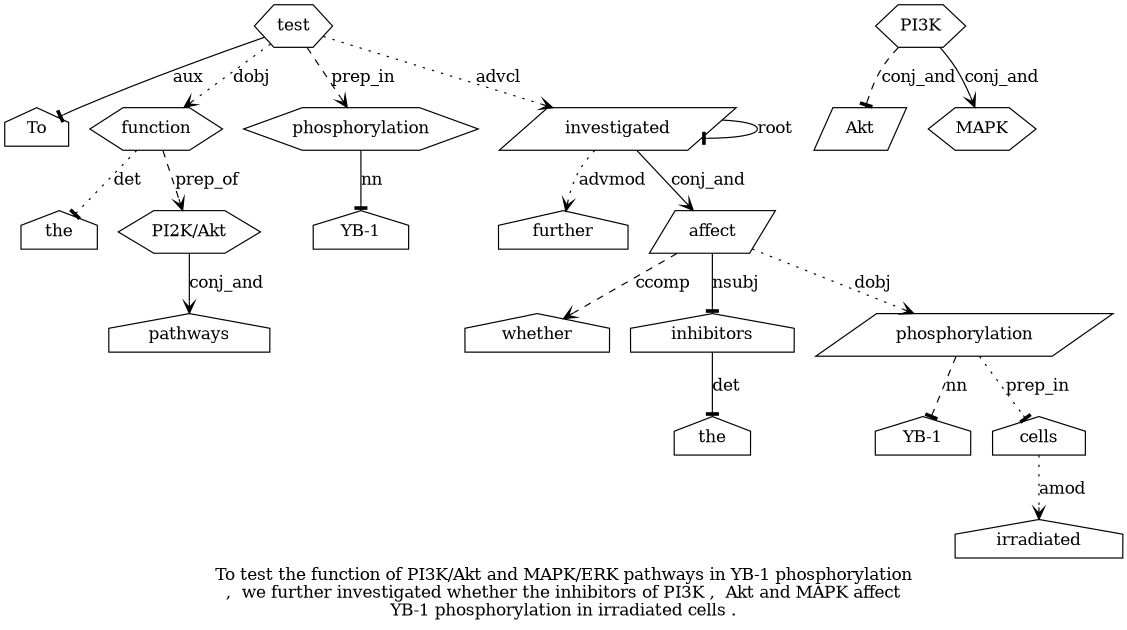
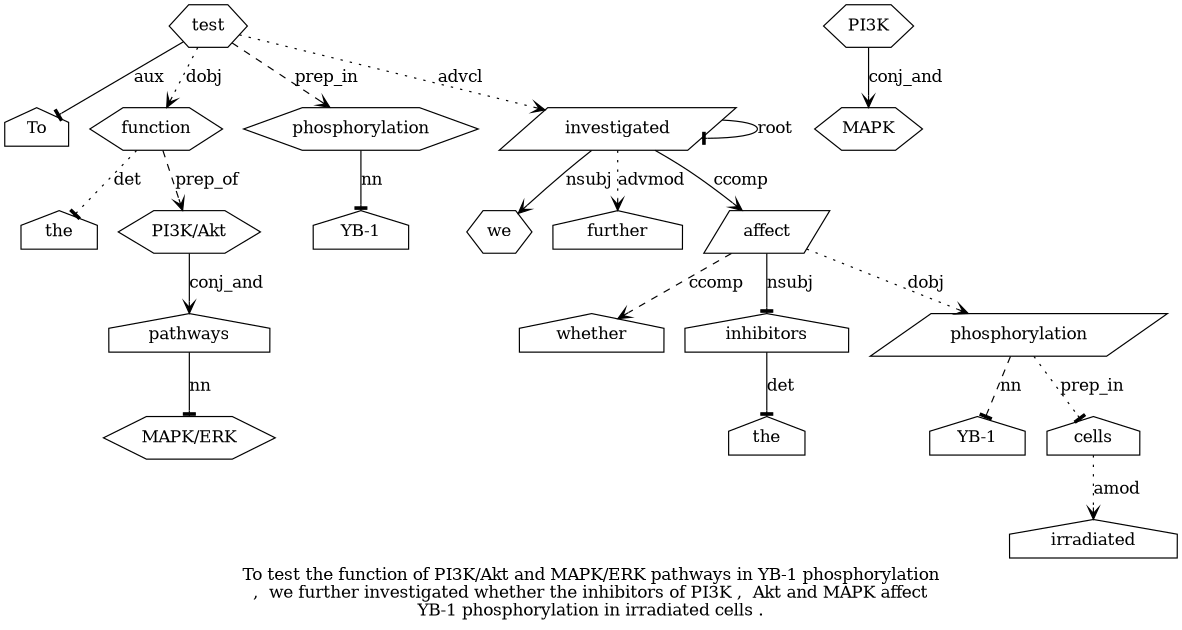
(860, 129) -> none
(708, 180) -> (741, 180)
(189, 232) -> (189, 232)
none -> (499, 232)
none -> (189, 438)
